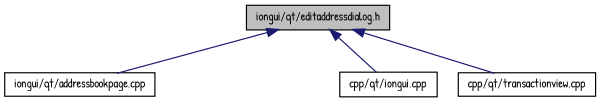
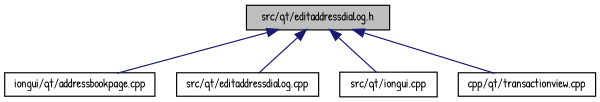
(318, 18) -> (318, 18)
none -> (248, 84)
(388, 84) -> (388, 84)
